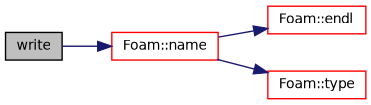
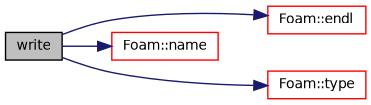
(236, 34) -> (157, 15)
(236, 64) -> (157, 79)
